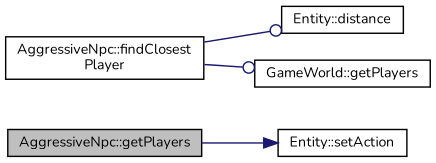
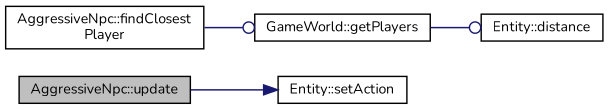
(237, 37) -> (450, 28)
(105, 143) -> (105, 90)
